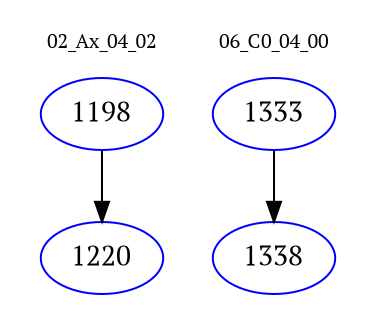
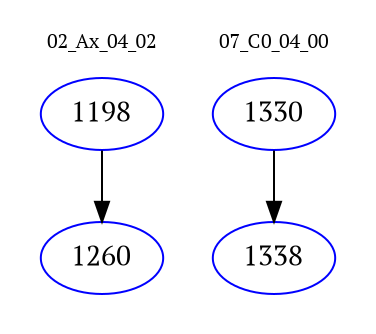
(274, 43) -> (274, 43)
(274, 114) -> (274, 114)
(102, 258) -> (102, 258)
